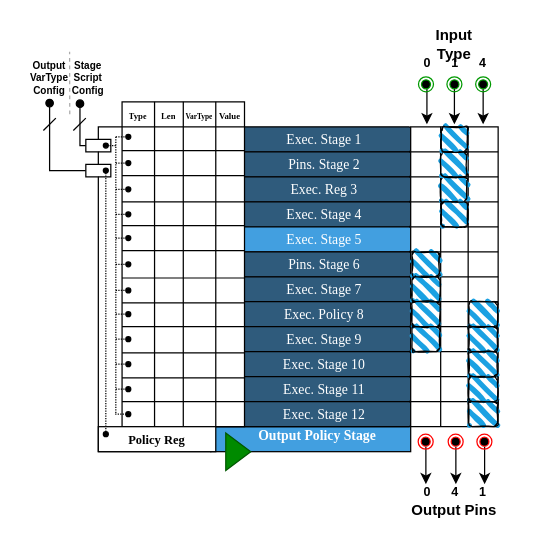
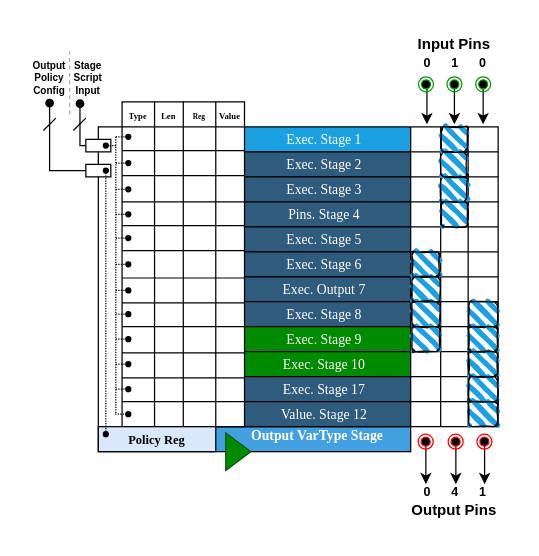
(454, 44) -> (454, 44)
(450, 58) -> (450, 58)
(49, 84) -> (49, 84)
(88, 84) -> (88, 84)
(199, 114) -> (199, 114)
(311, 139) -> (311, 139)
(311, 164) -> (311, 164)
(311, 189) -> (311, 189)
(311, 214) -> (311, 214)
(311, 239) -> (311, 239)
(311, 264) -> (311, 264)
(311, 289) -> (311, 289)
(311, 314) -> (311, 314)
(311, 339) -> (311, 339)
(311, 364) -> (311, 364)
(311, 389) -> (311, 389)
(311, 414) -> (311, 414)
(157, 439) -> (157, 439)
(311, 439) -> (311, 439)
